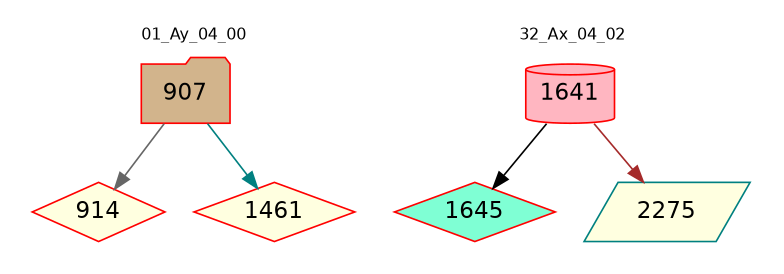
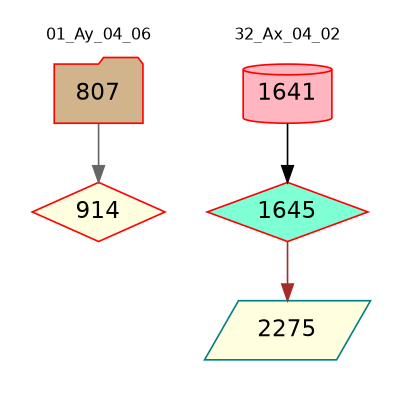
(194, 35) -> (99, 35)
(186, 94) -> (99, 94)
(613, 147) -> (288, 263)
(274, 212) -> none
